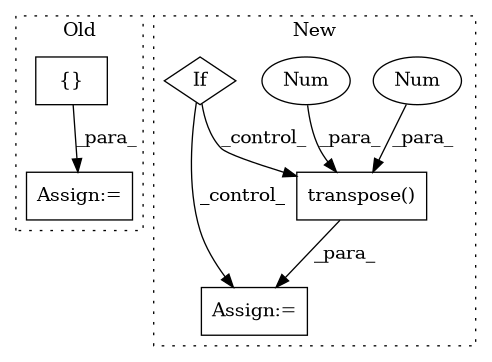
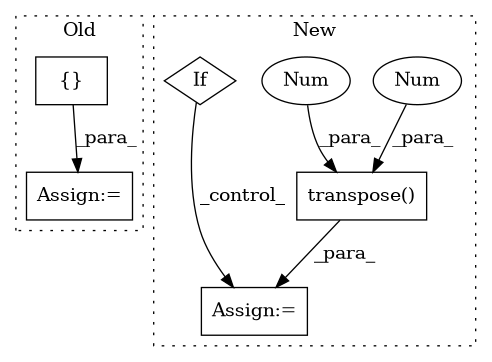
(229, 153) -> none
